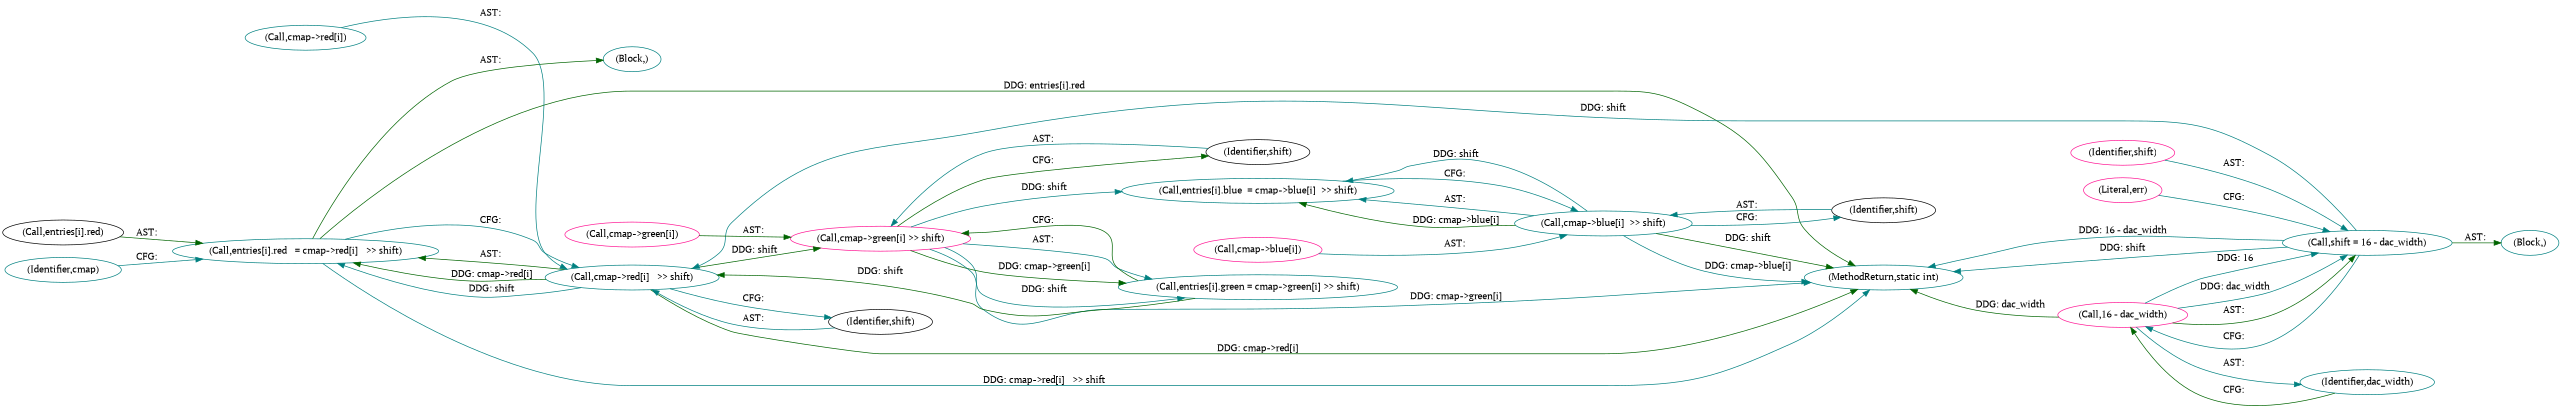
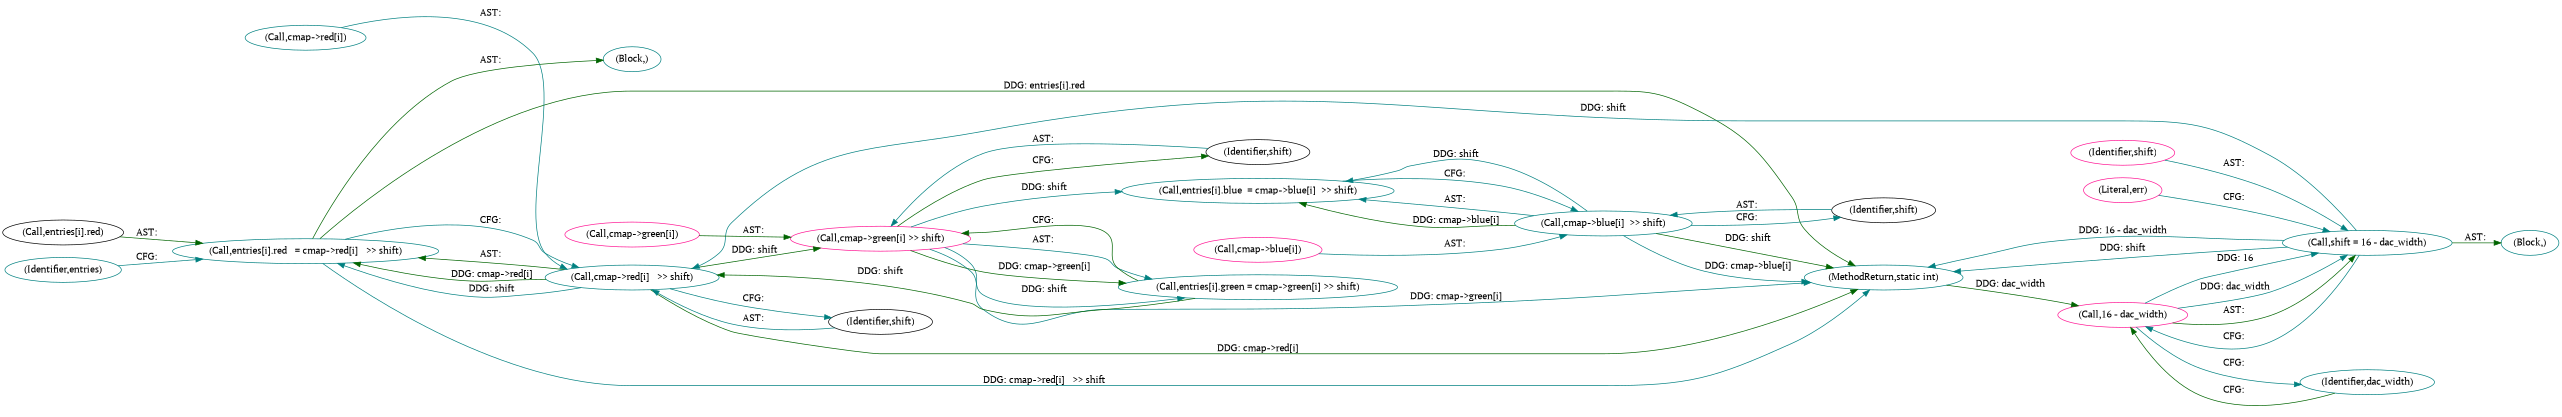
(63, 270) -> (63, 270)
(1987, 312) -> (2009, 294)
(2235, 363) -> (2235, 363)
